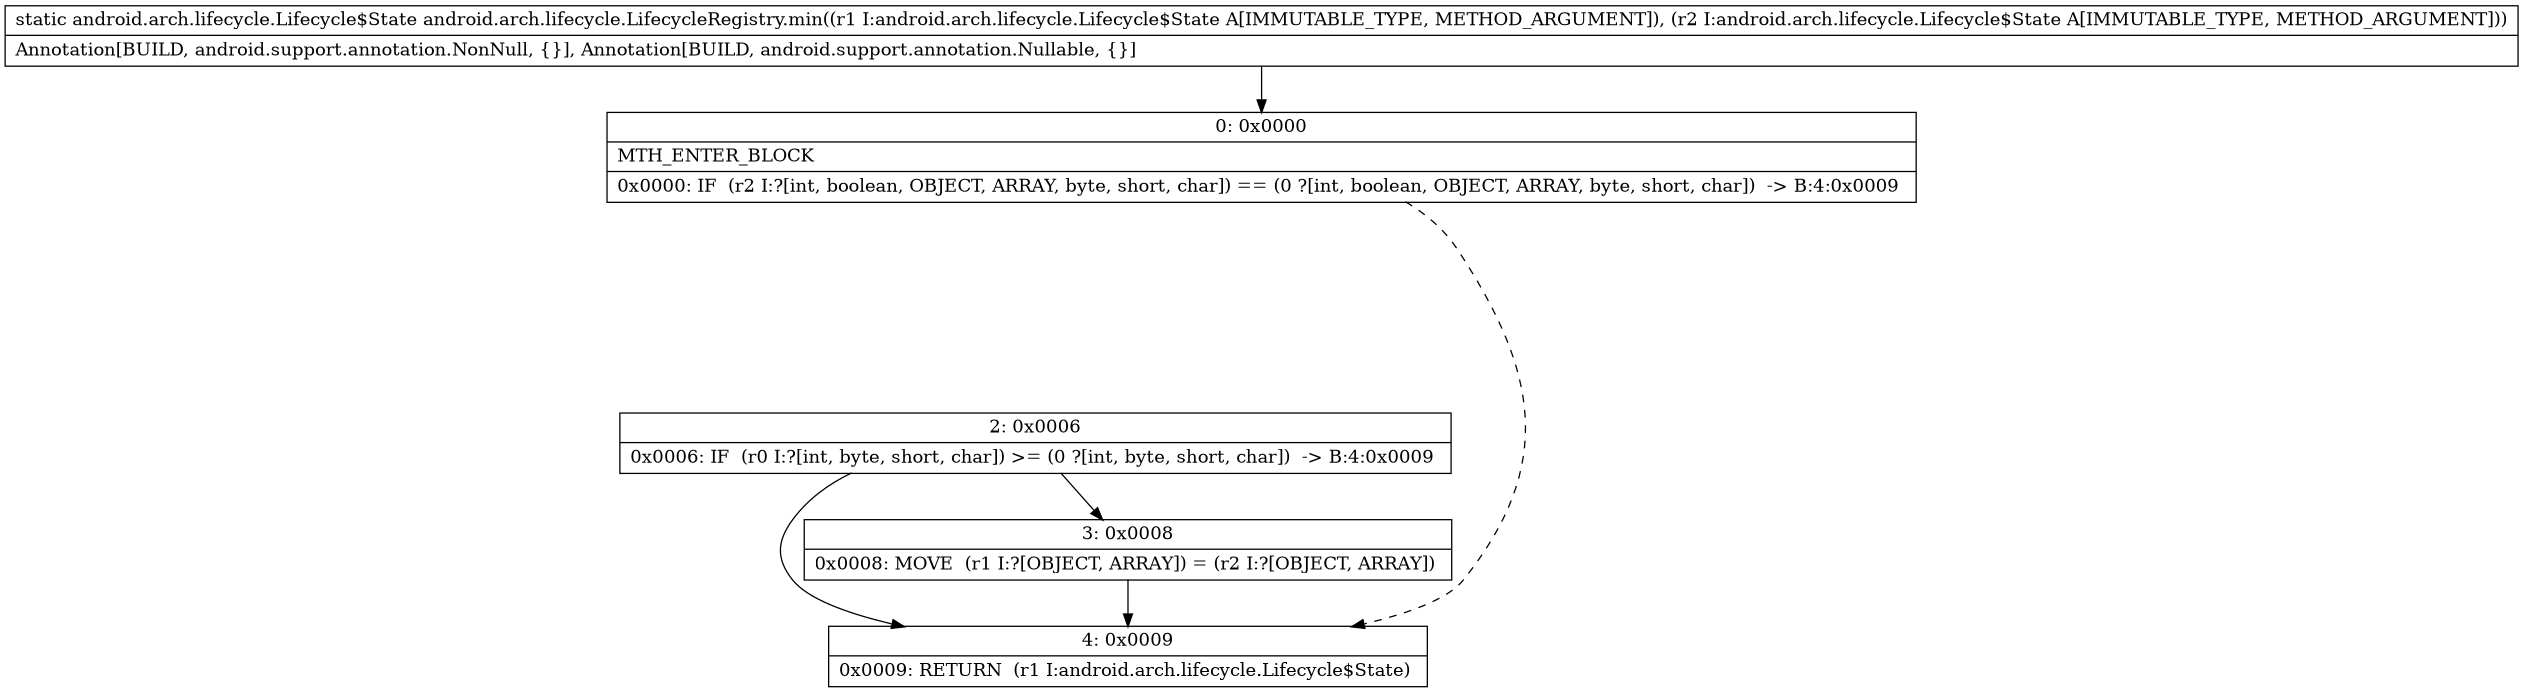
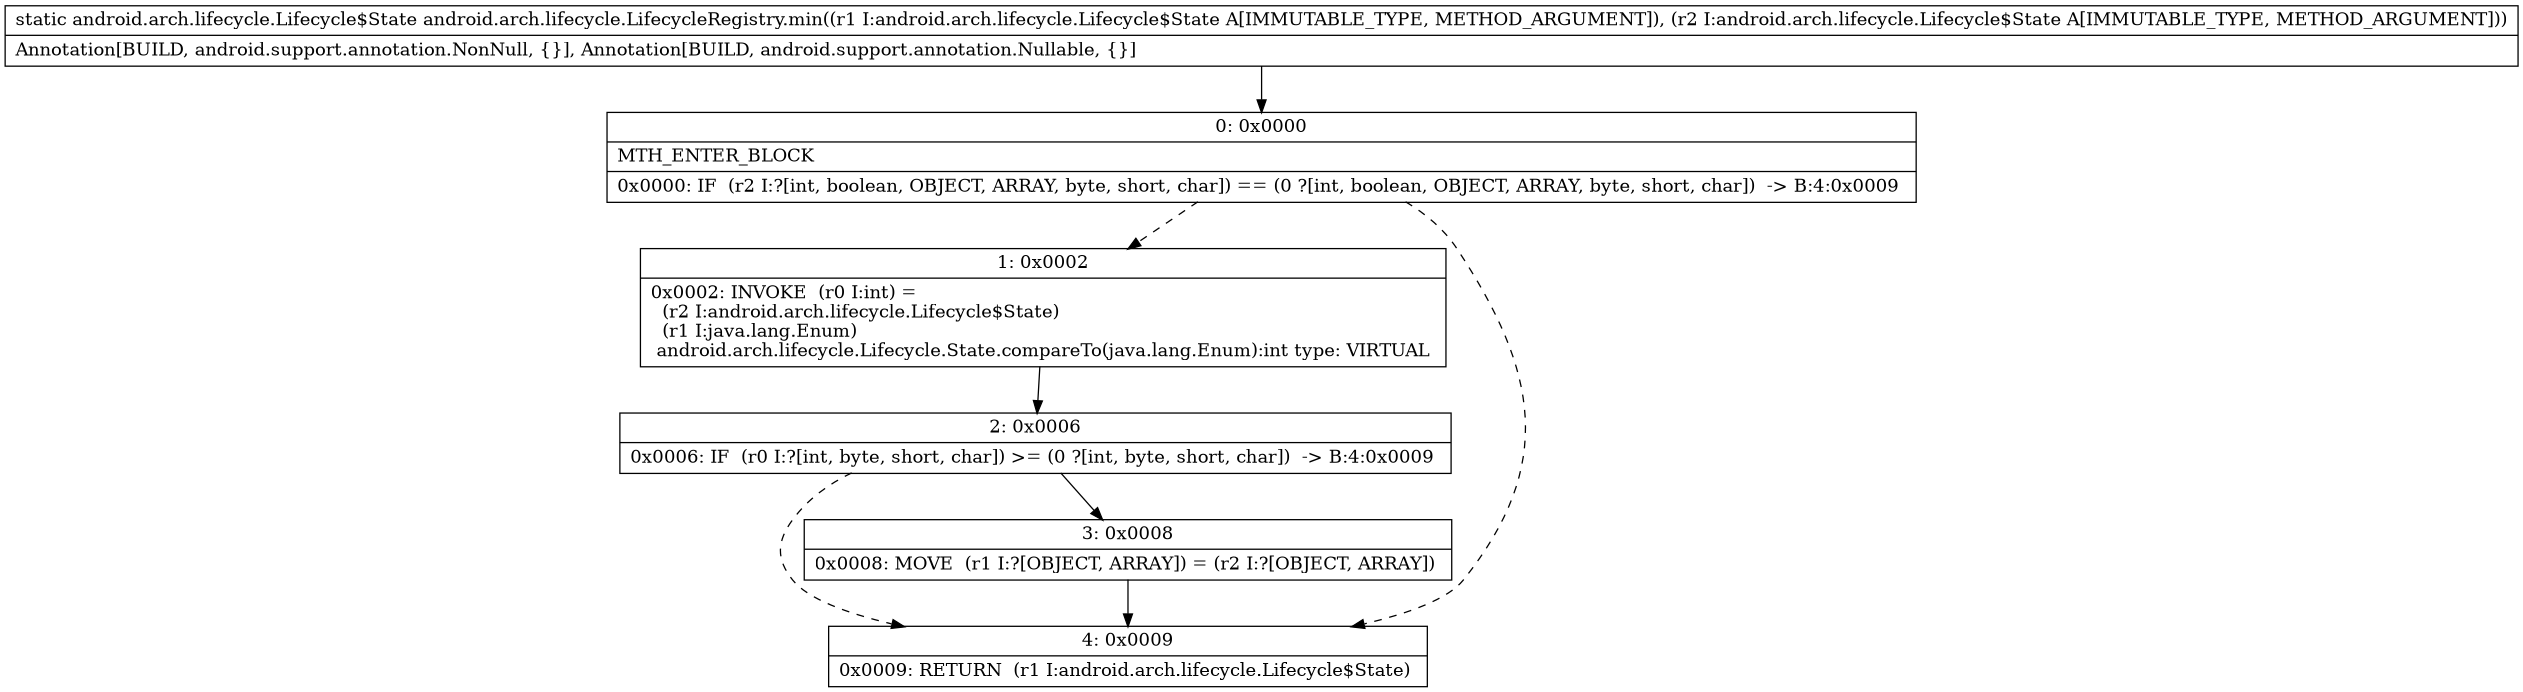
none -> (1043, 308)
(784, 566) -> (784, 566)
